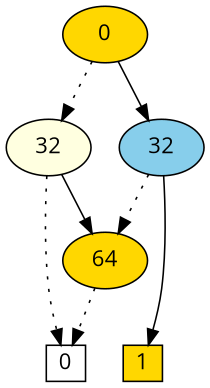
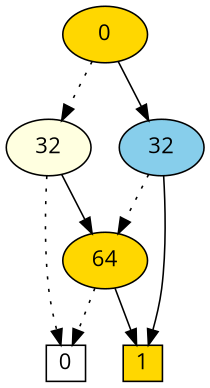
none -> (123, 309)
